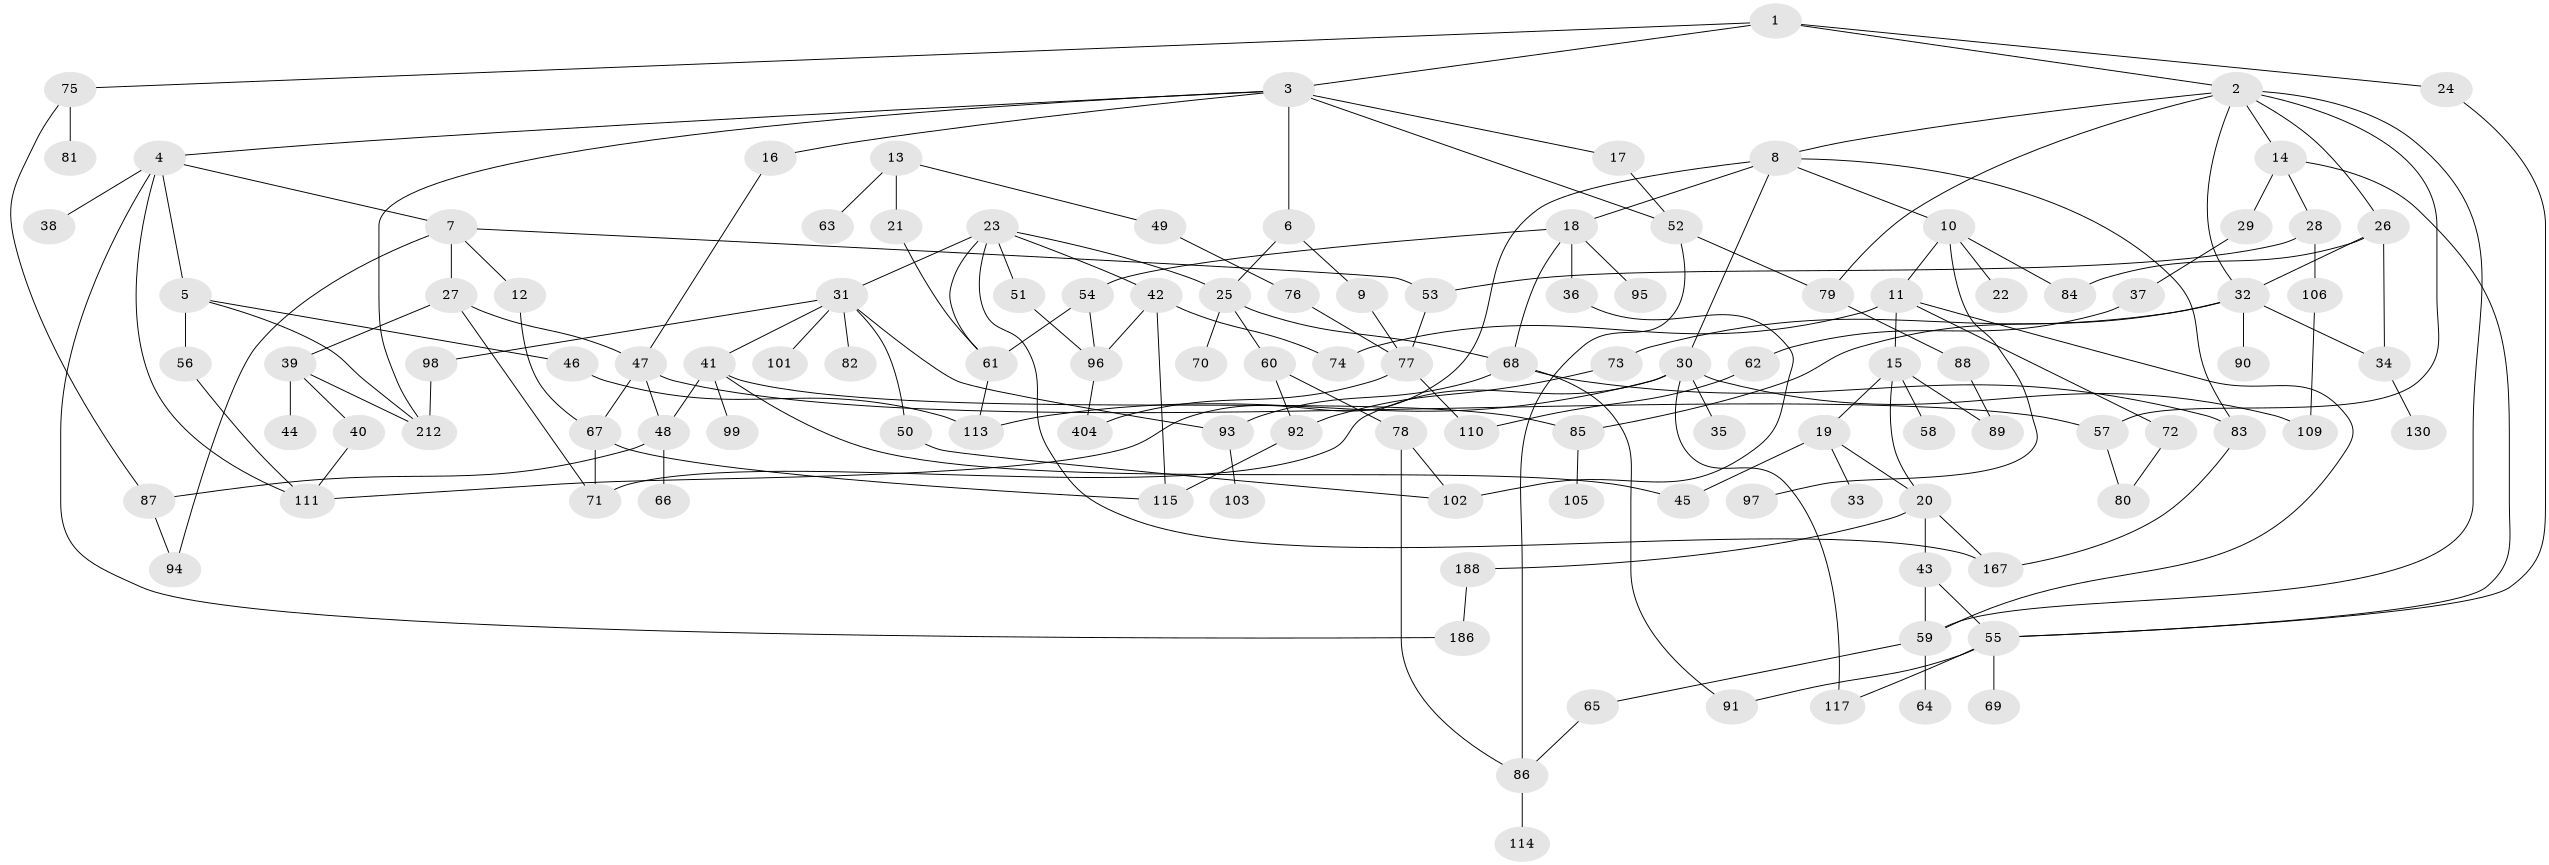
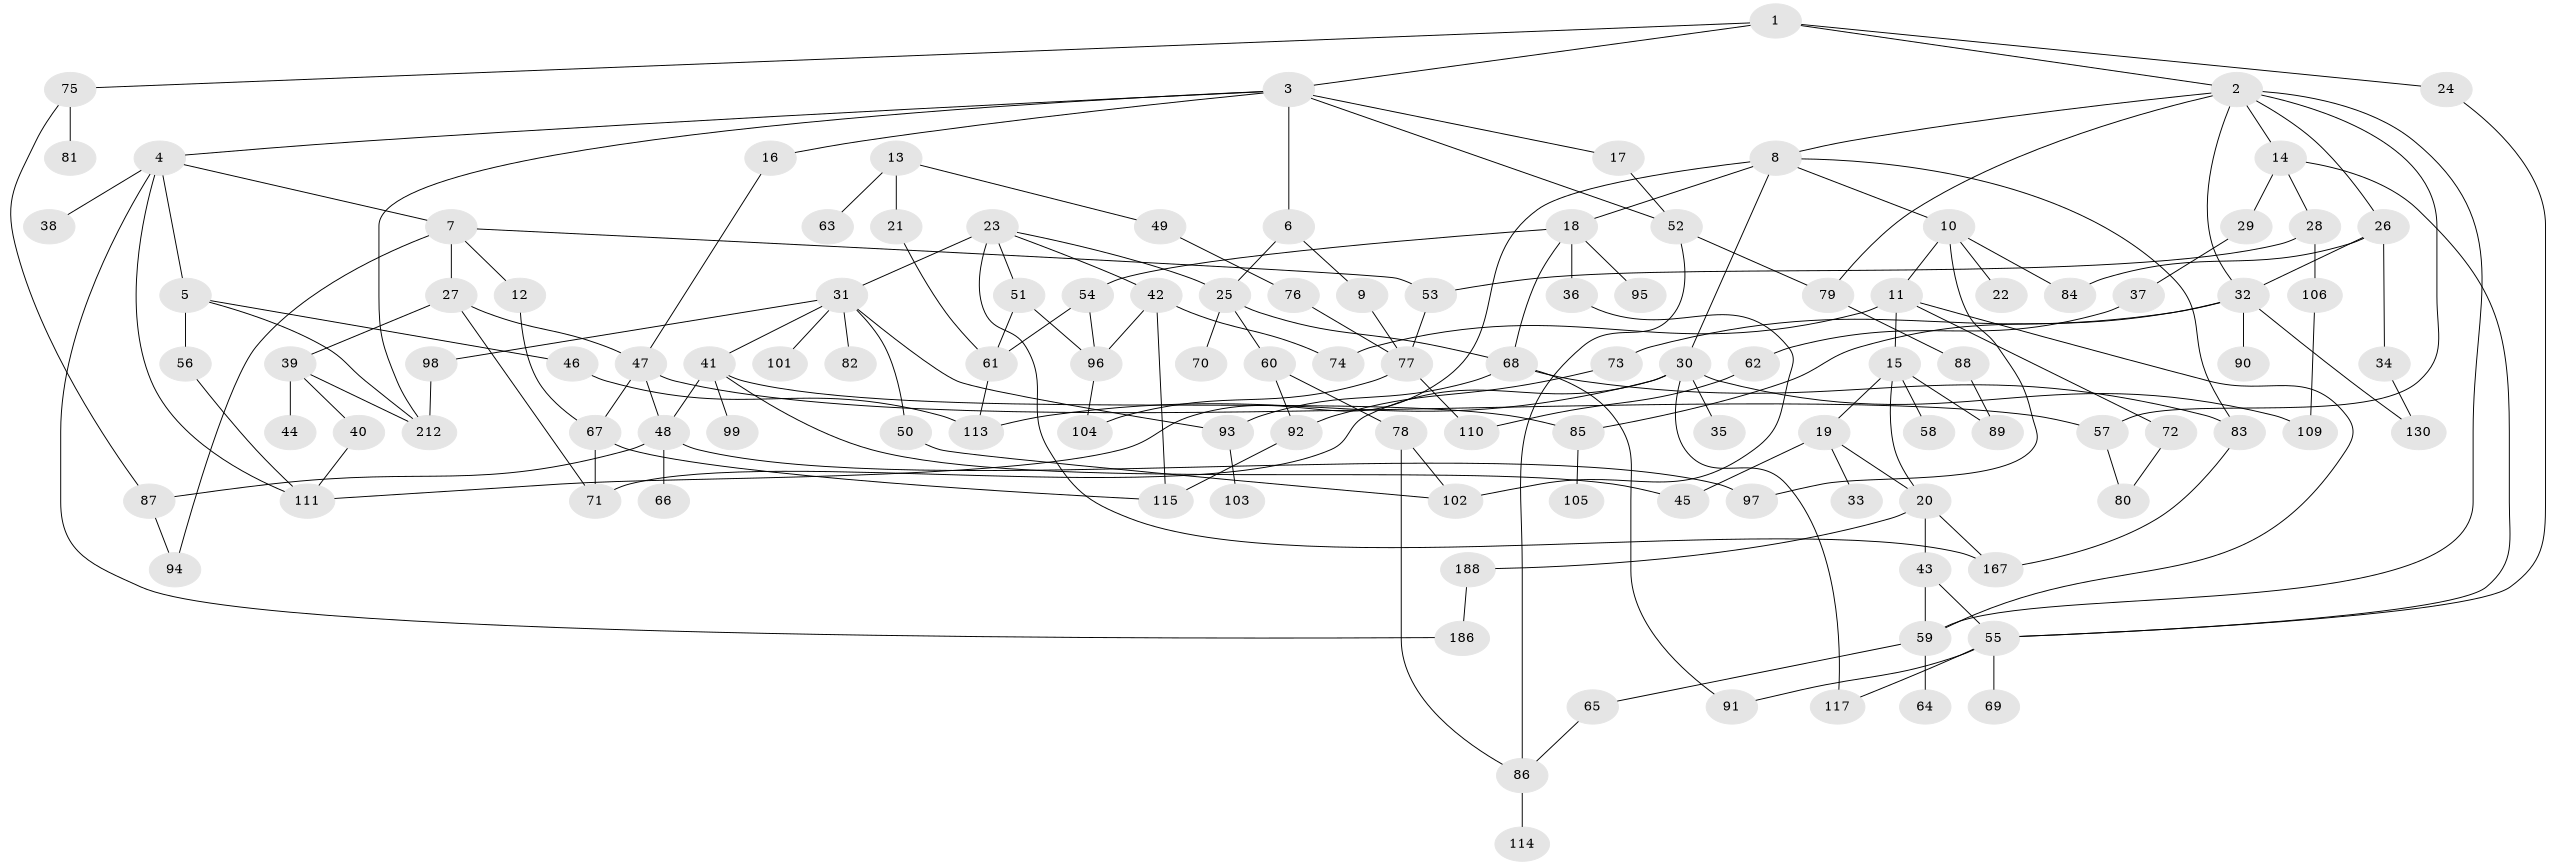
(950, 295) -> (1008, 324)
(2307, 326) -> (2330, 365)
(1085, 433) -> (1085, 433)
none -> (1208, 467)
